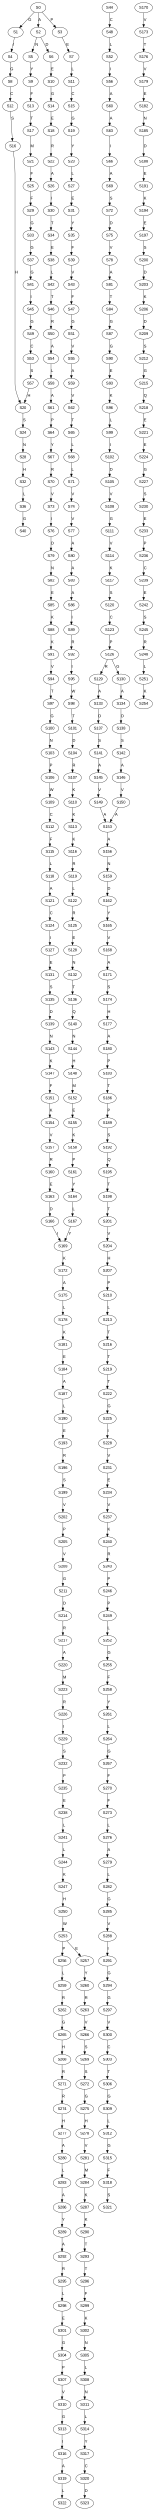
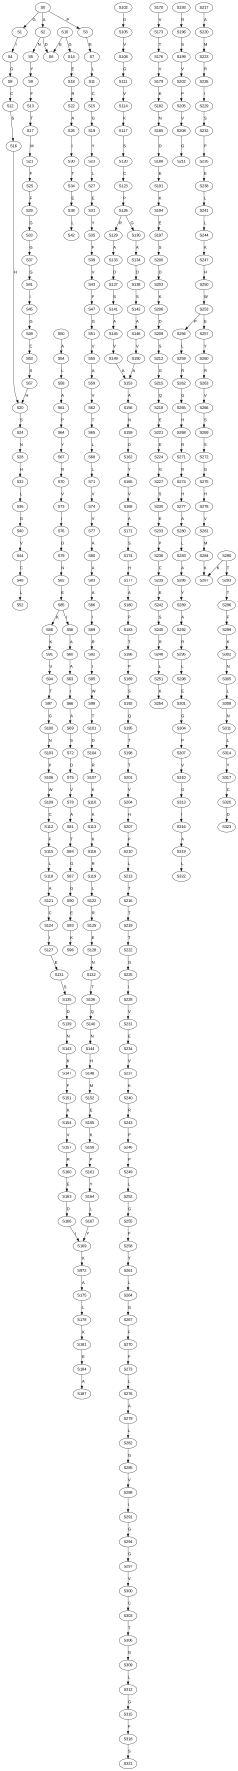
(51, 68) -> (59, 43)
(110, 68) -> (65, 616)
(51, 309) -> none
(110, 433) -> none
none -> (20, 542)
(63, 1271) -> (82, 1271)
(63, 1419) -> none
(63, 1616) -> none
(85, 2218) -> (216, 567)
